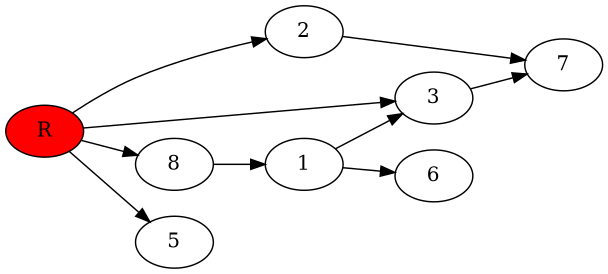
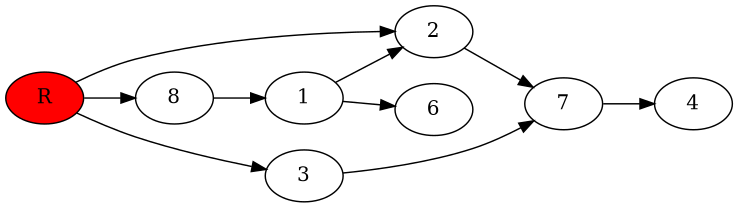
none -> (693, 104)
(363, 135) -> (363, 68)
(174, 242) -> none
